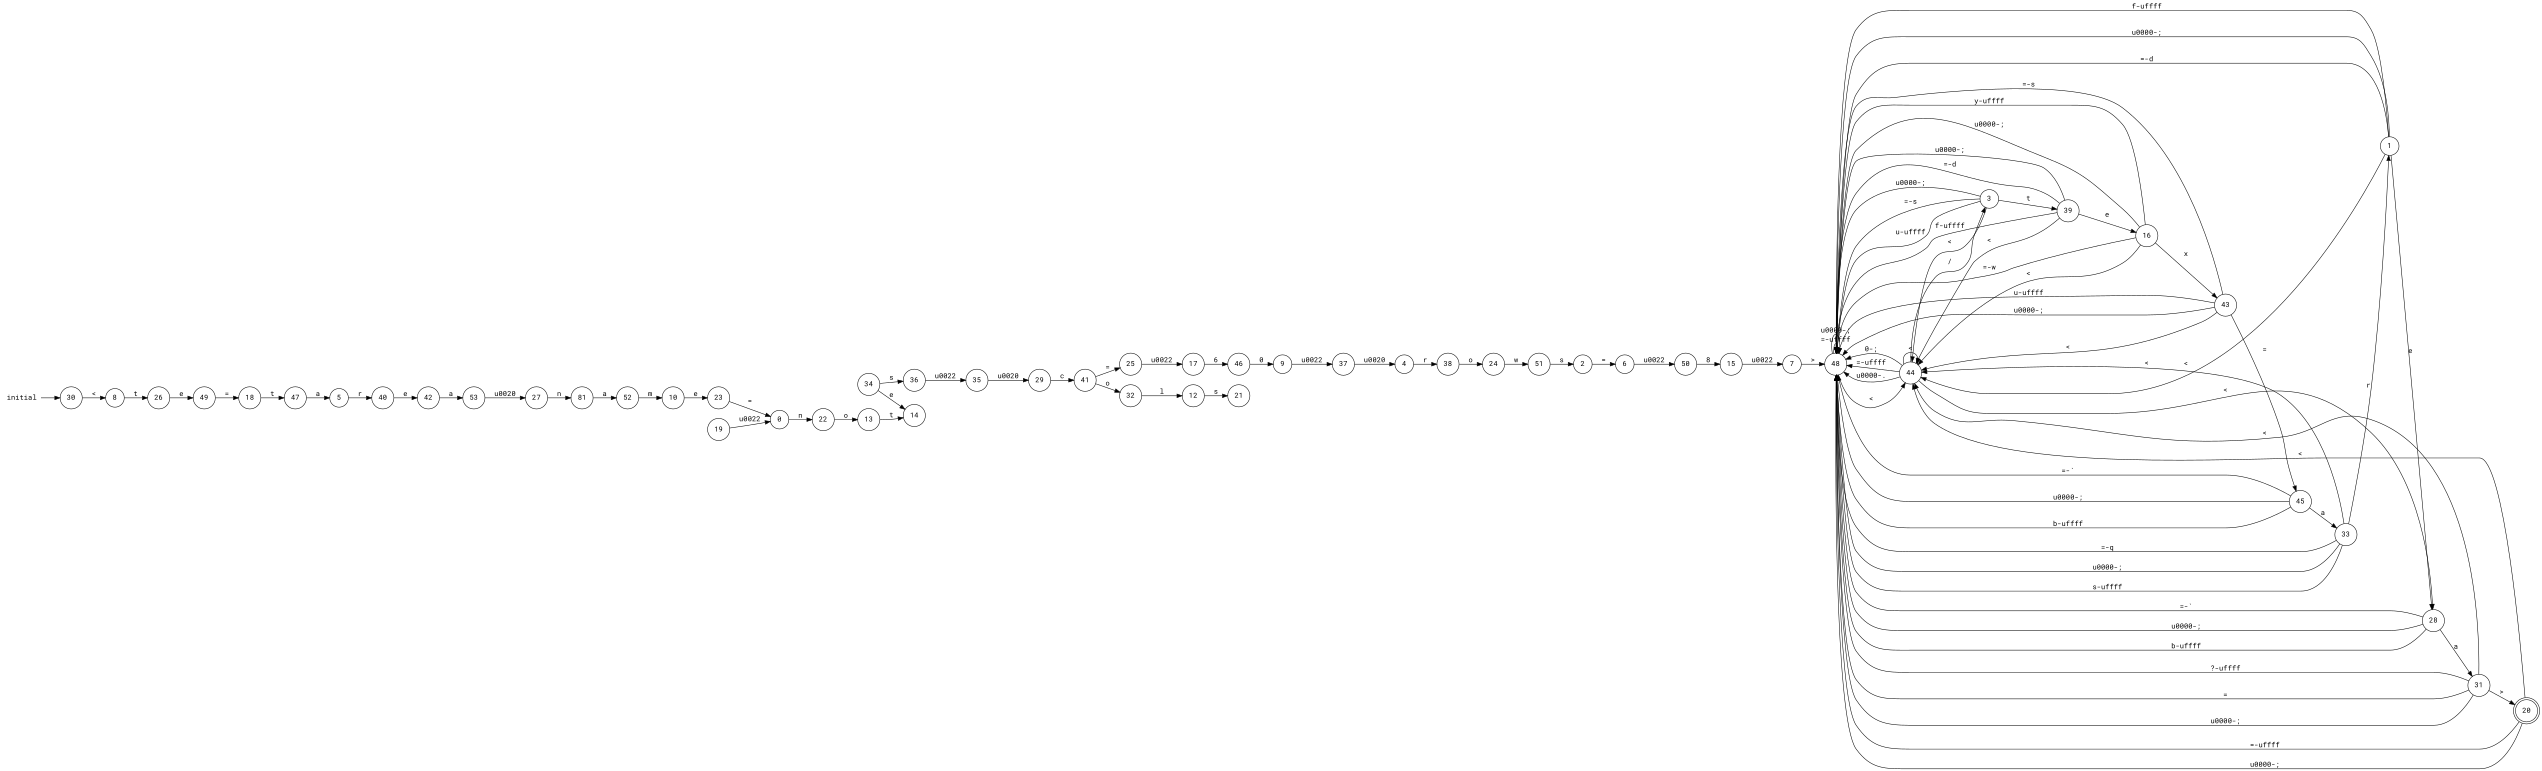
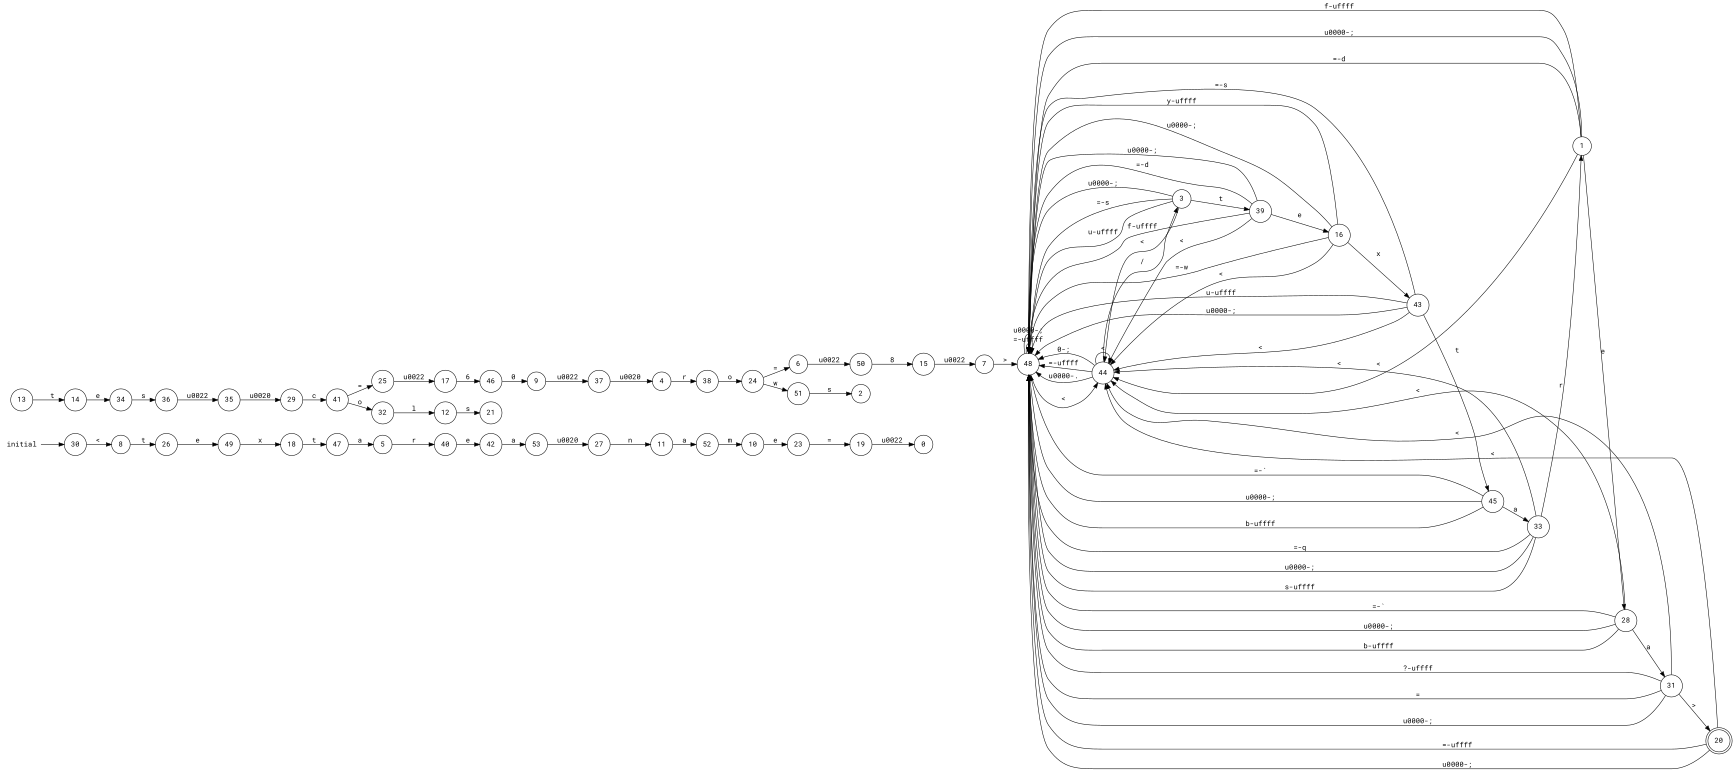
(2265, 350) -> (1457, 350)
(1601, 364) -> (774, 373)
(227, 394) -> (260, 441)
(2239, 395) -> (1436, 394)
(582, 398) -> (662, 444)
(889, 398) -> (96, 400)
(747, 408) -> (827, 444)
(823, 420) -> none
